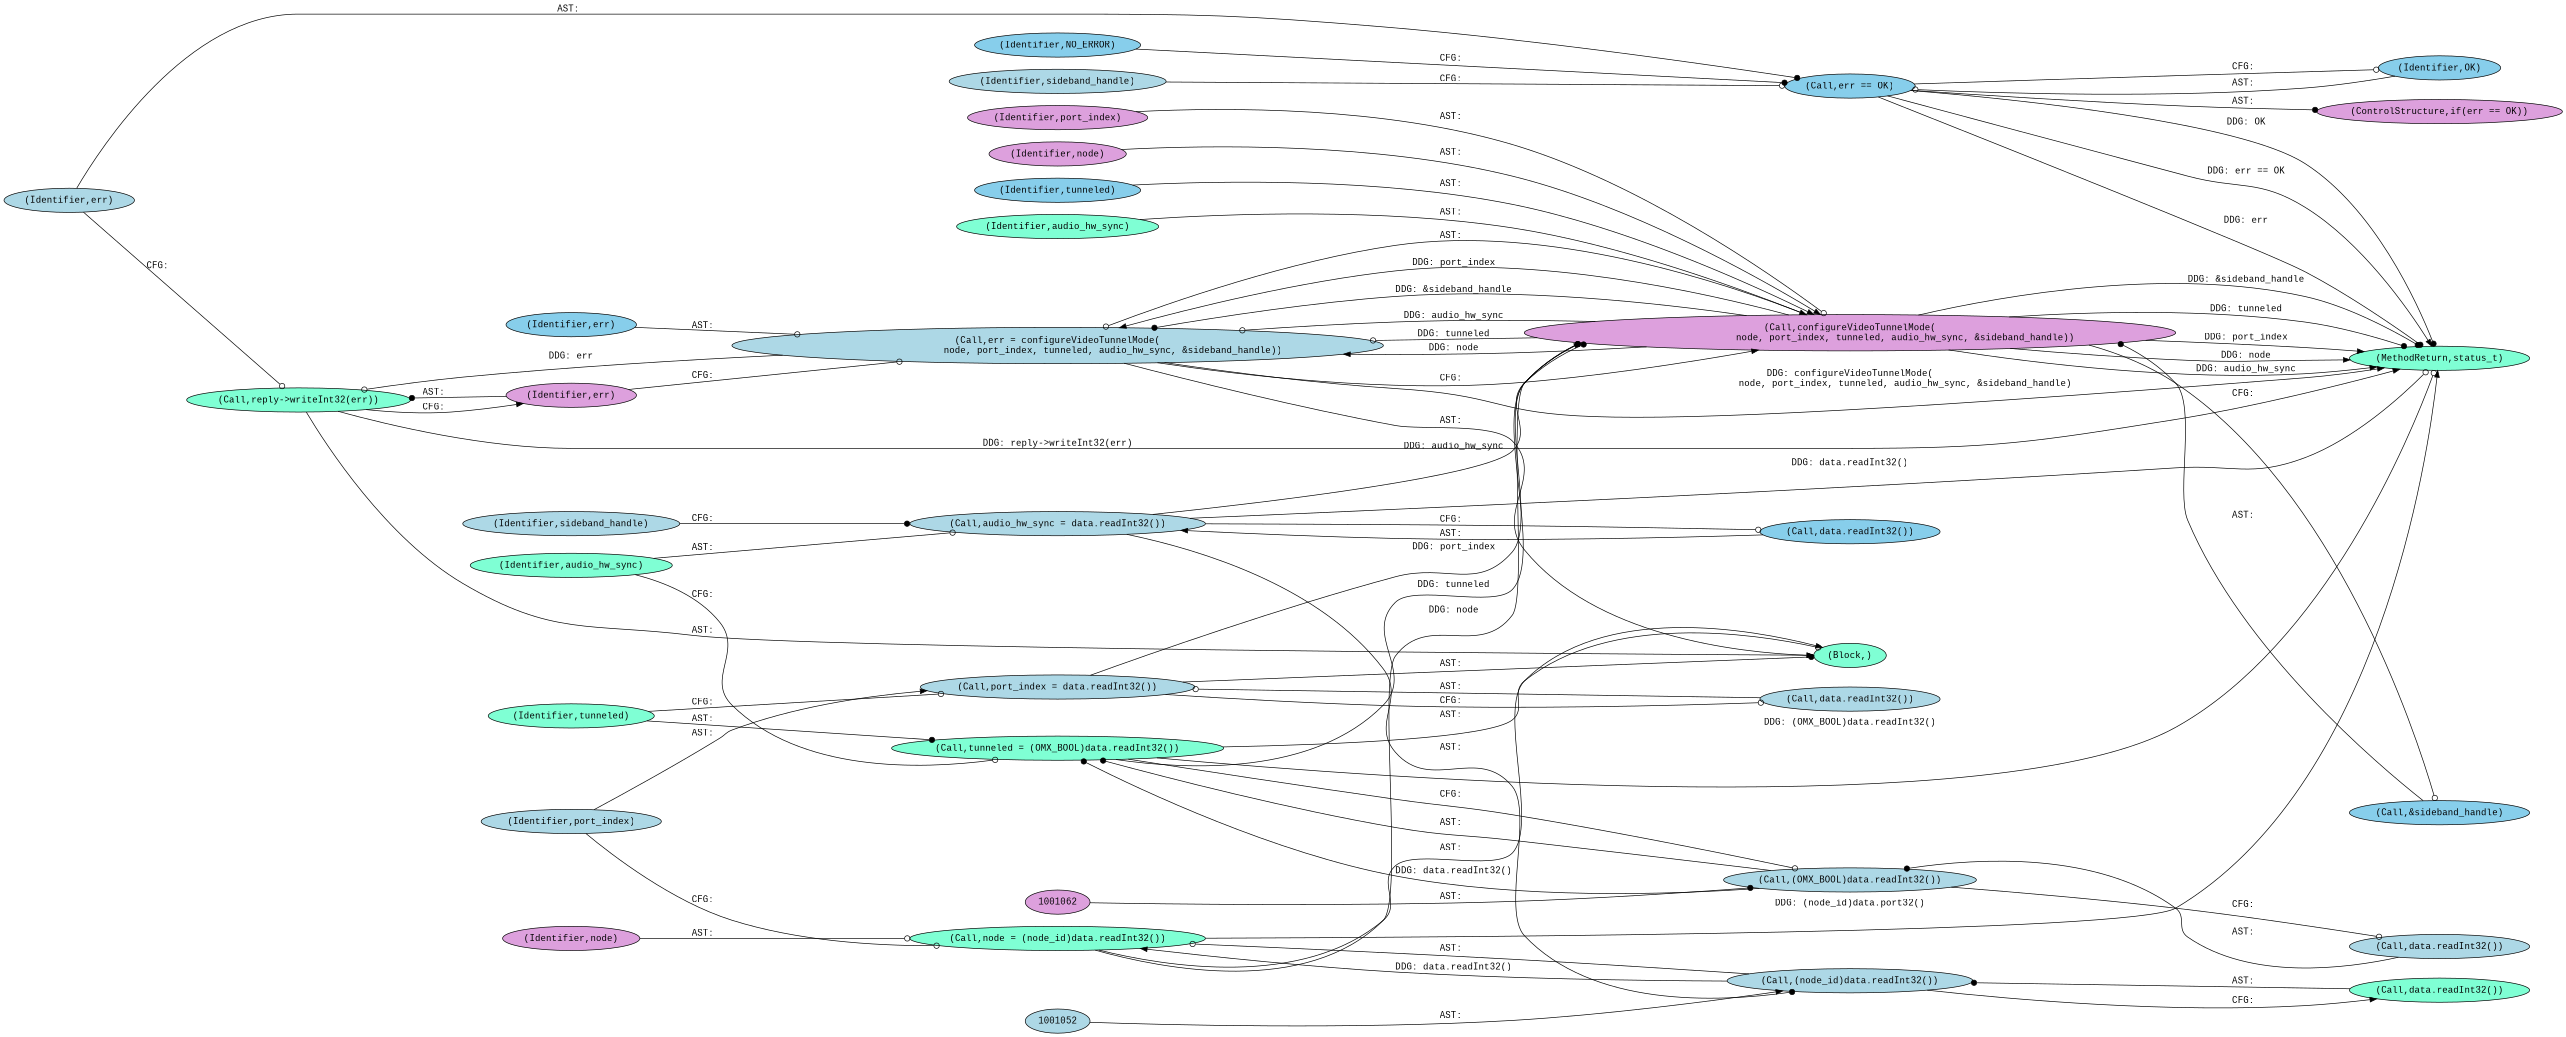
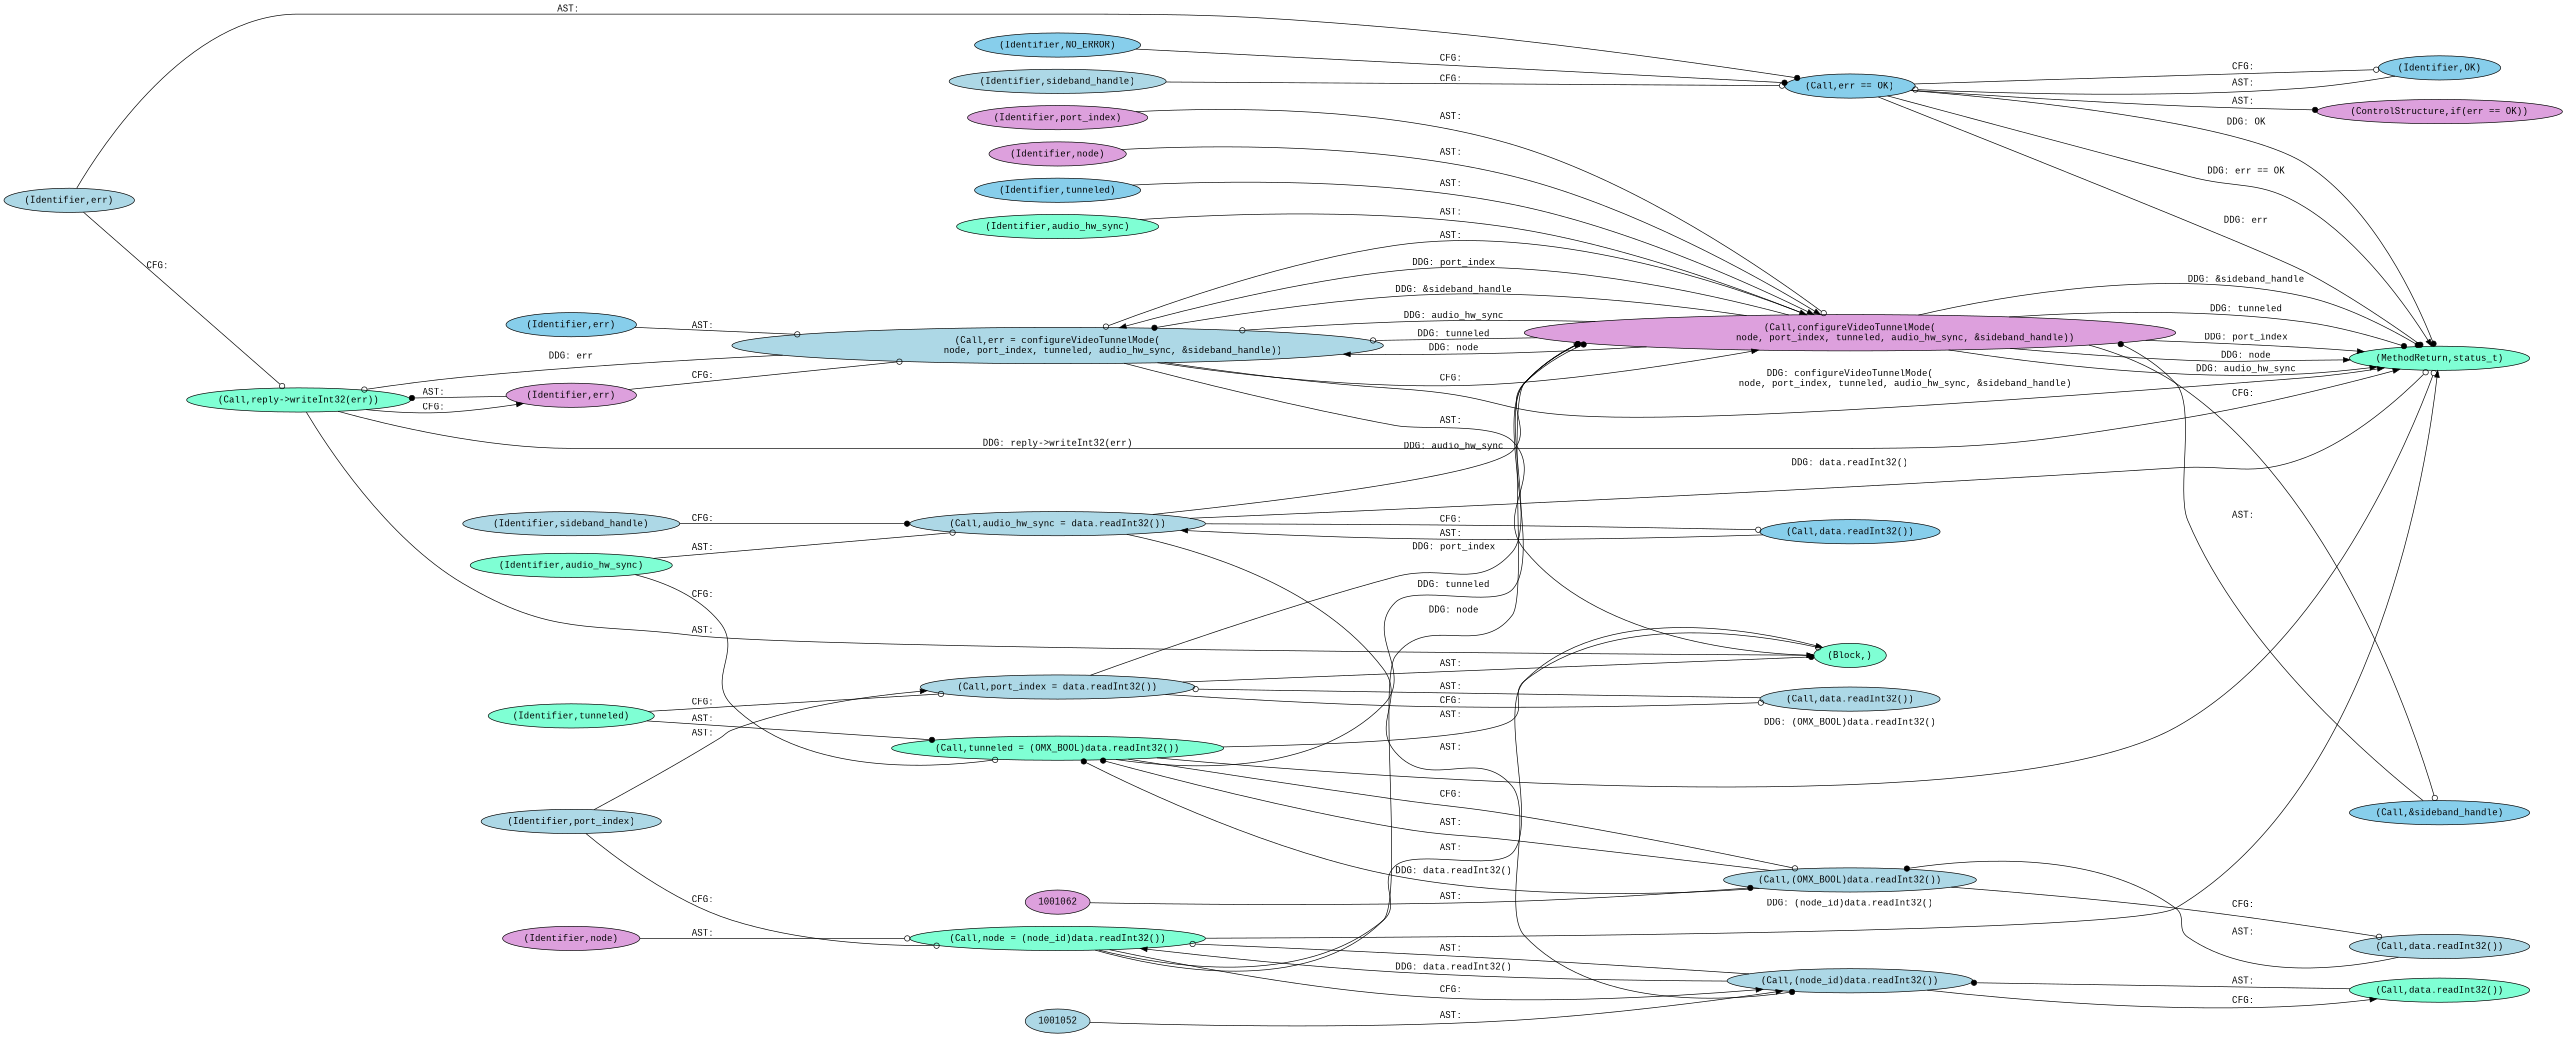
(1850, 903) -> (1850, 903)
none -> (1431, 997)
